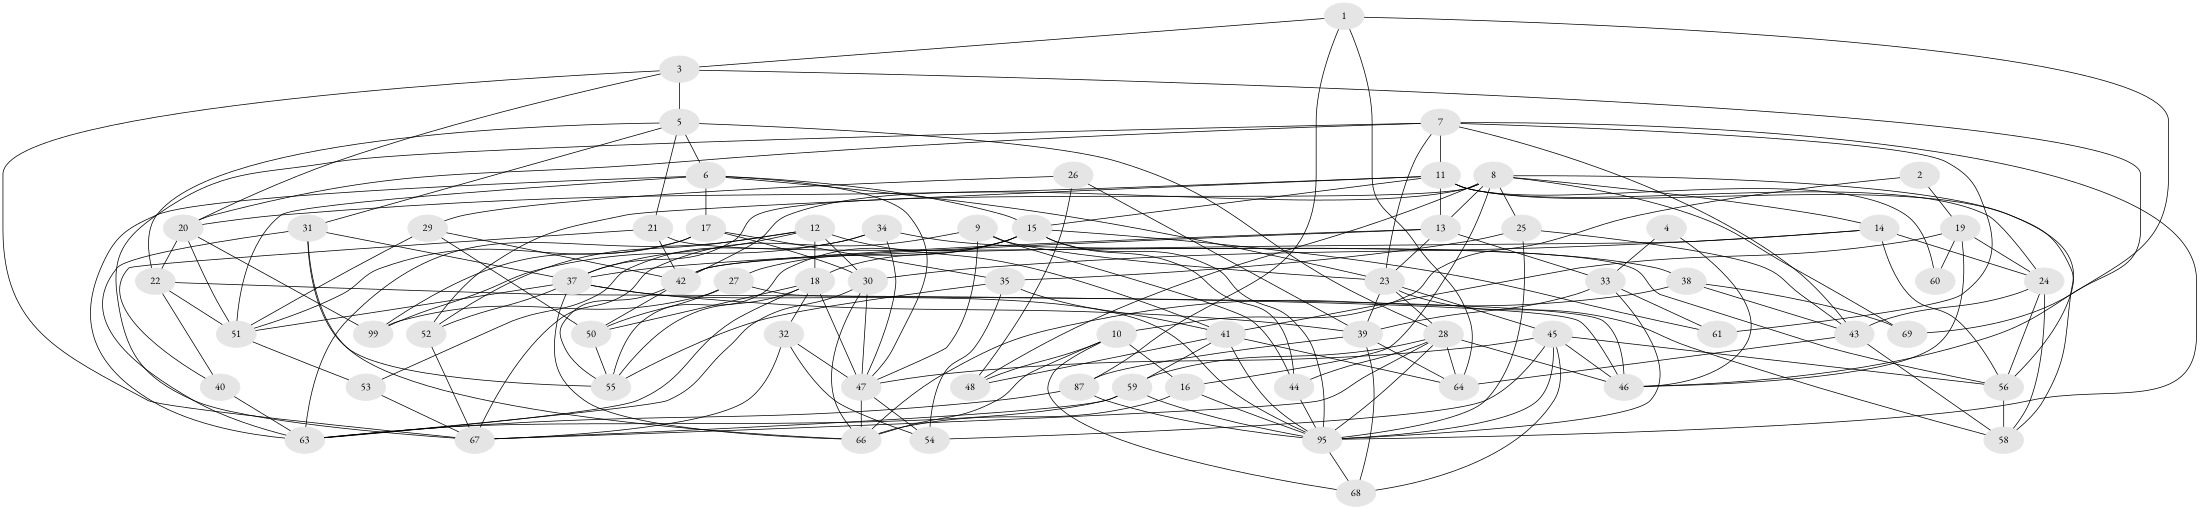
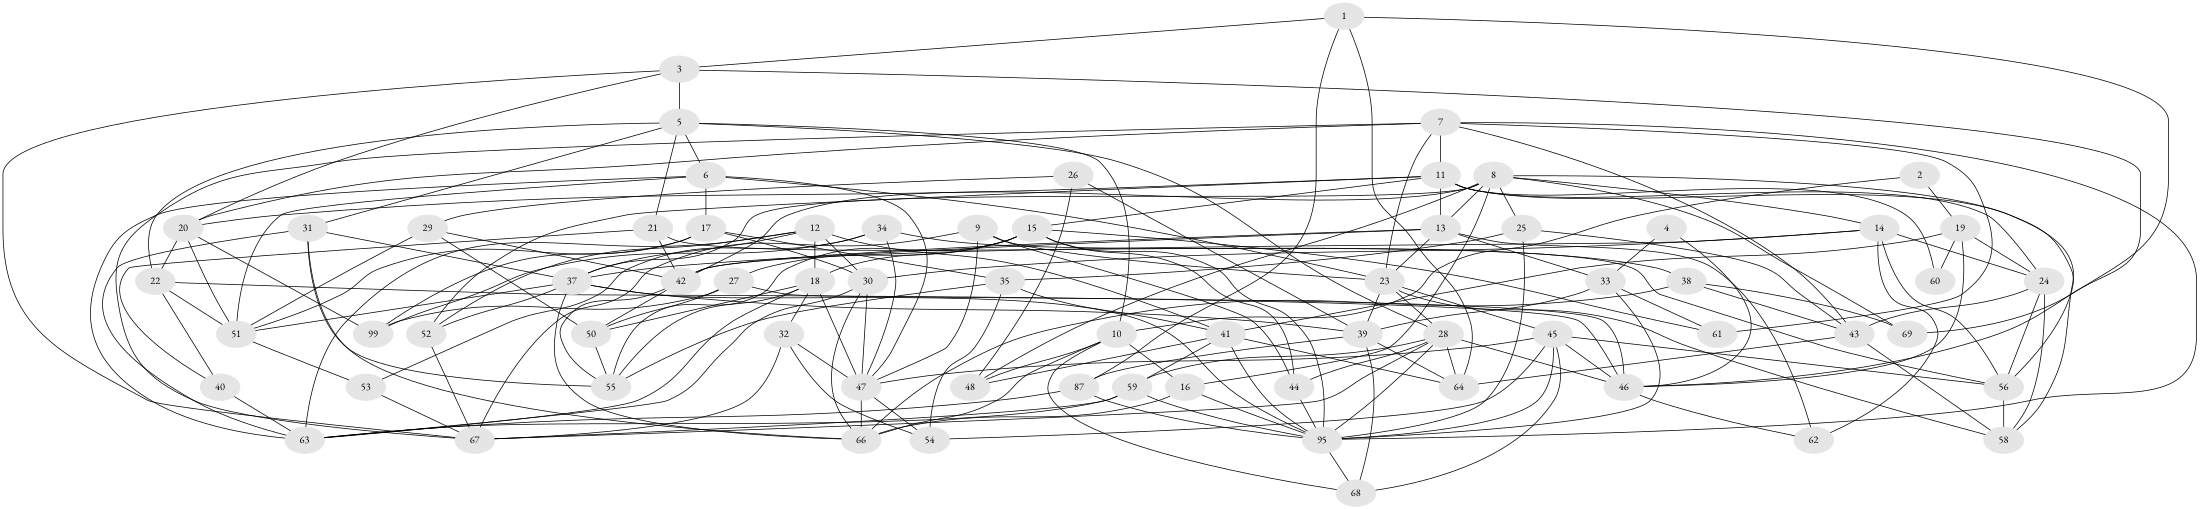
none -> (1106, 170)
(873, 189) -> none
none -> (1814, 440)
